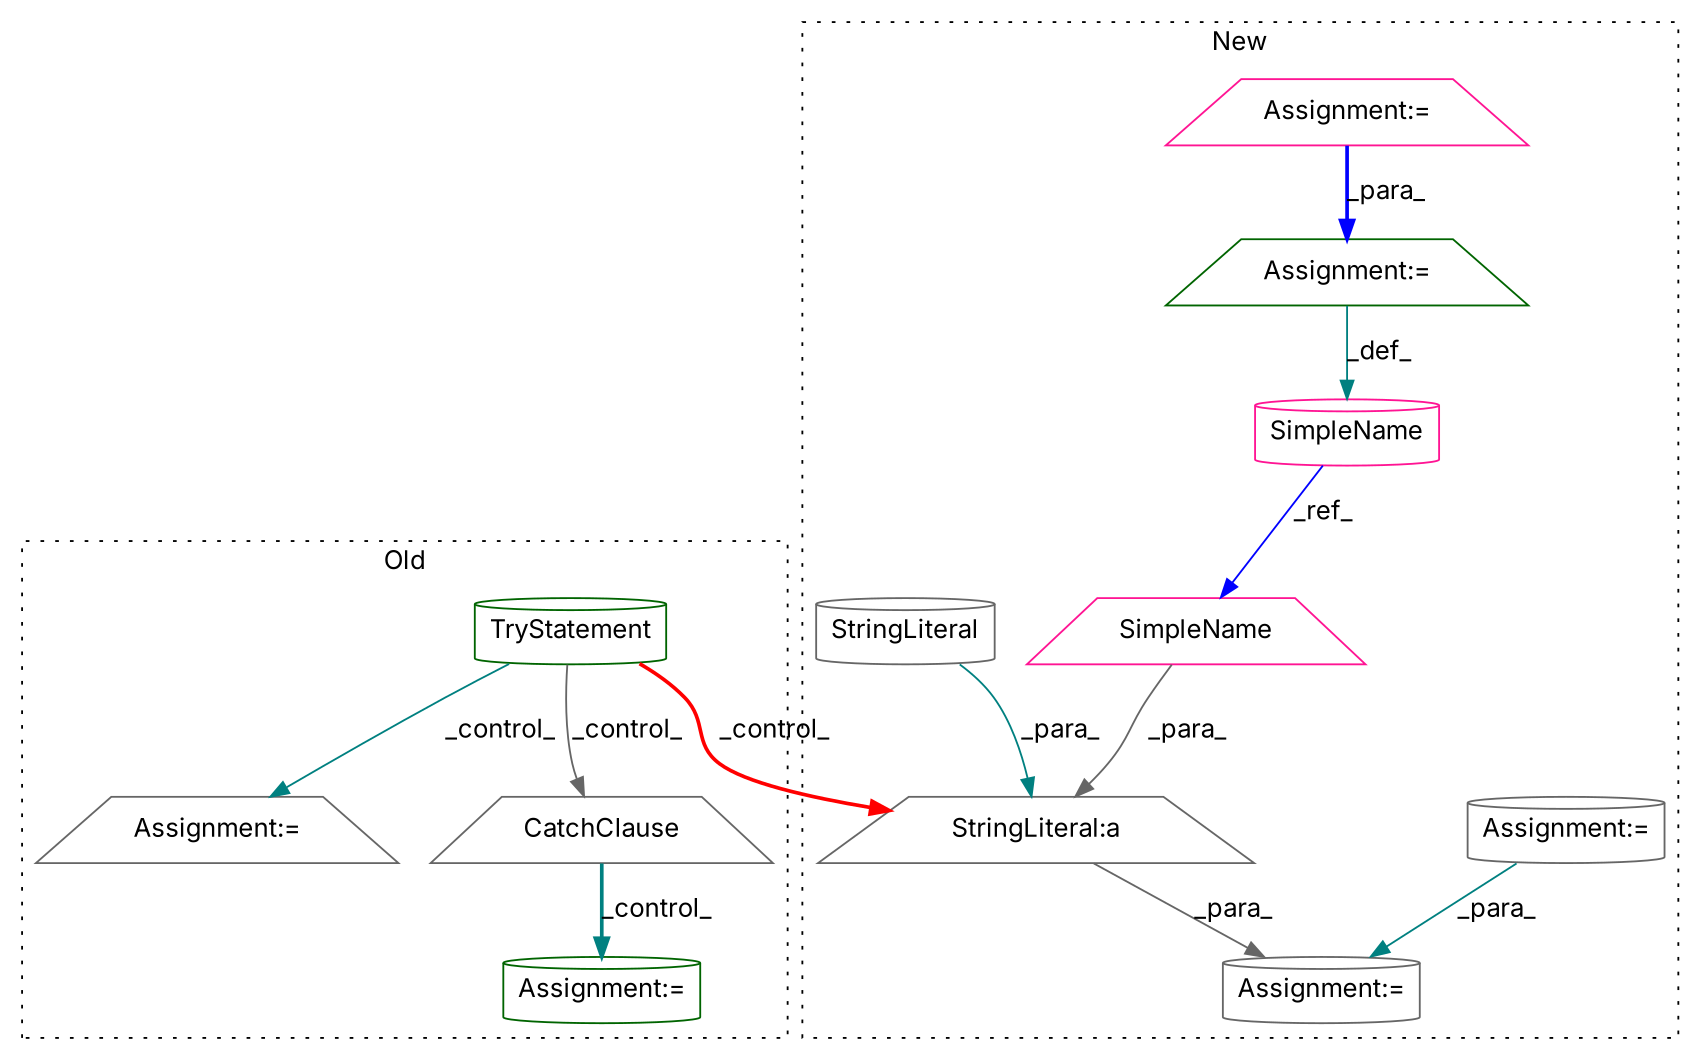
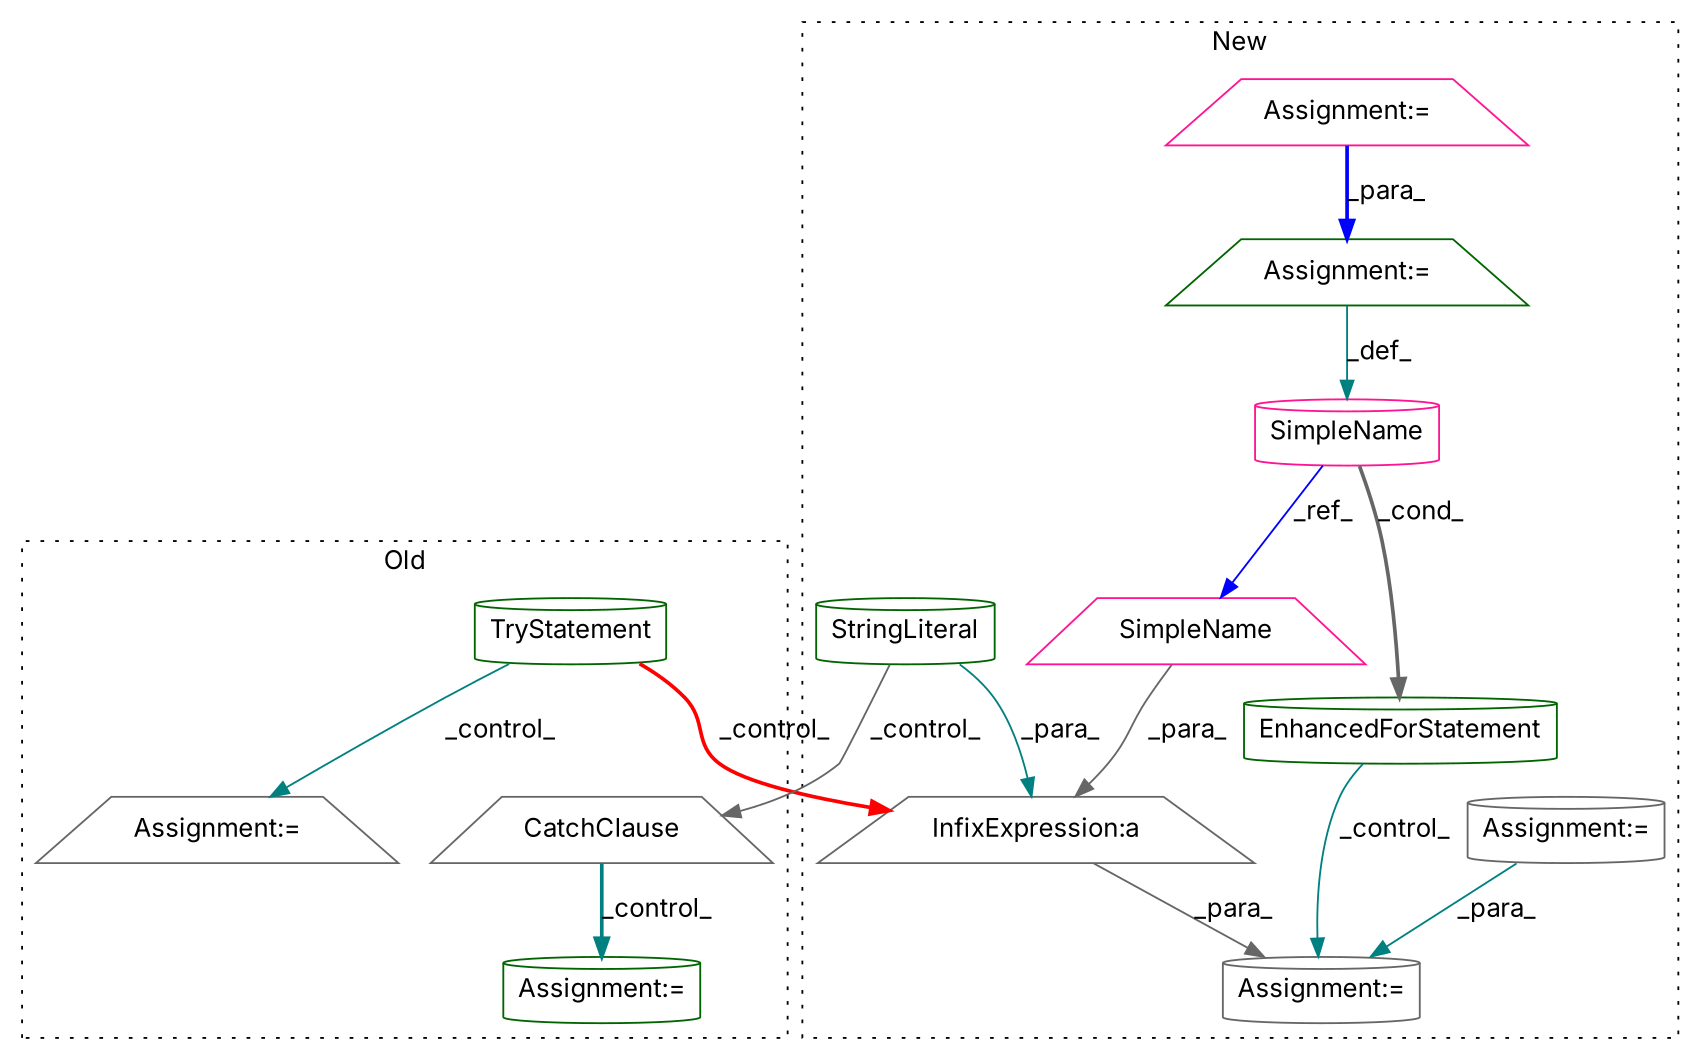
(905, 631) -> (905, 631)
(567, 722) -> (839, 763)
none -> (1400, 731)
(1036, 830) -> (1036, 830)
